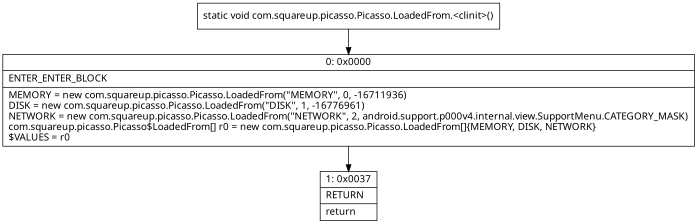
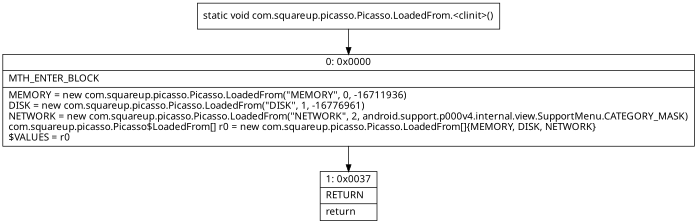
(58, 79) -> (54, 79)
